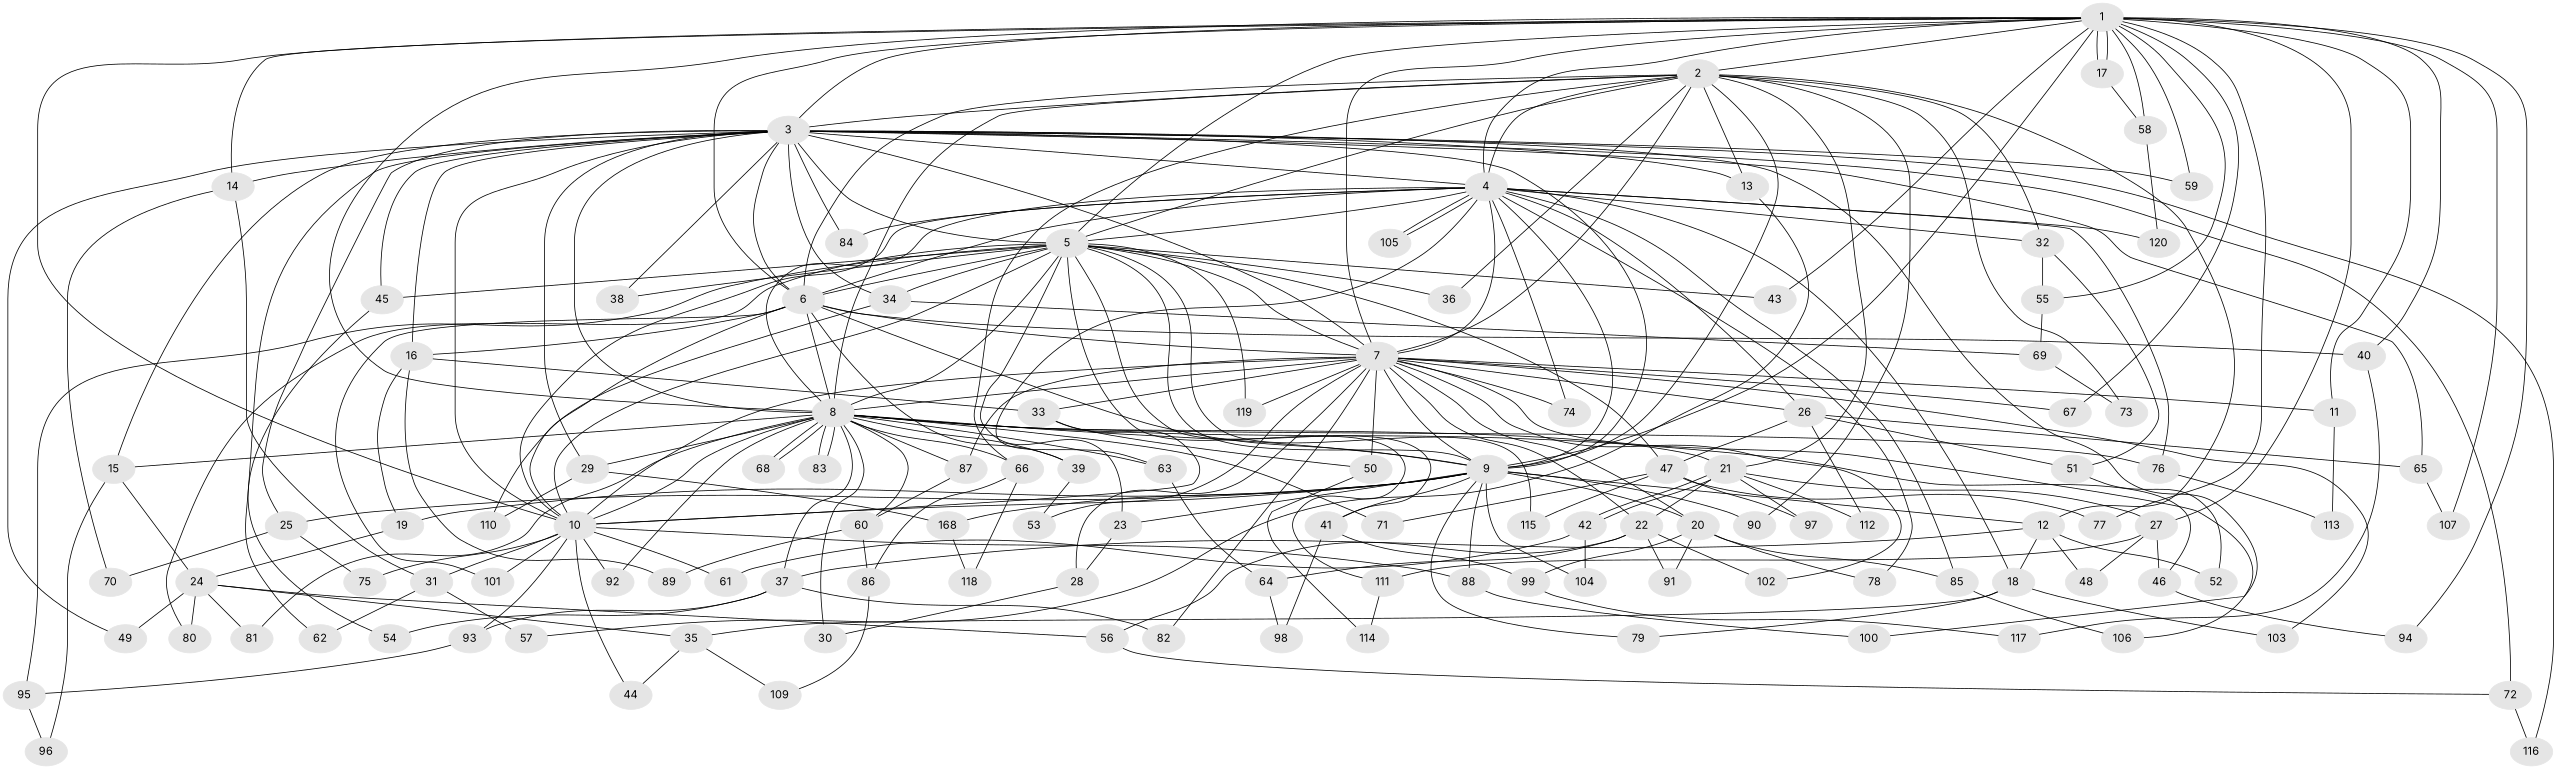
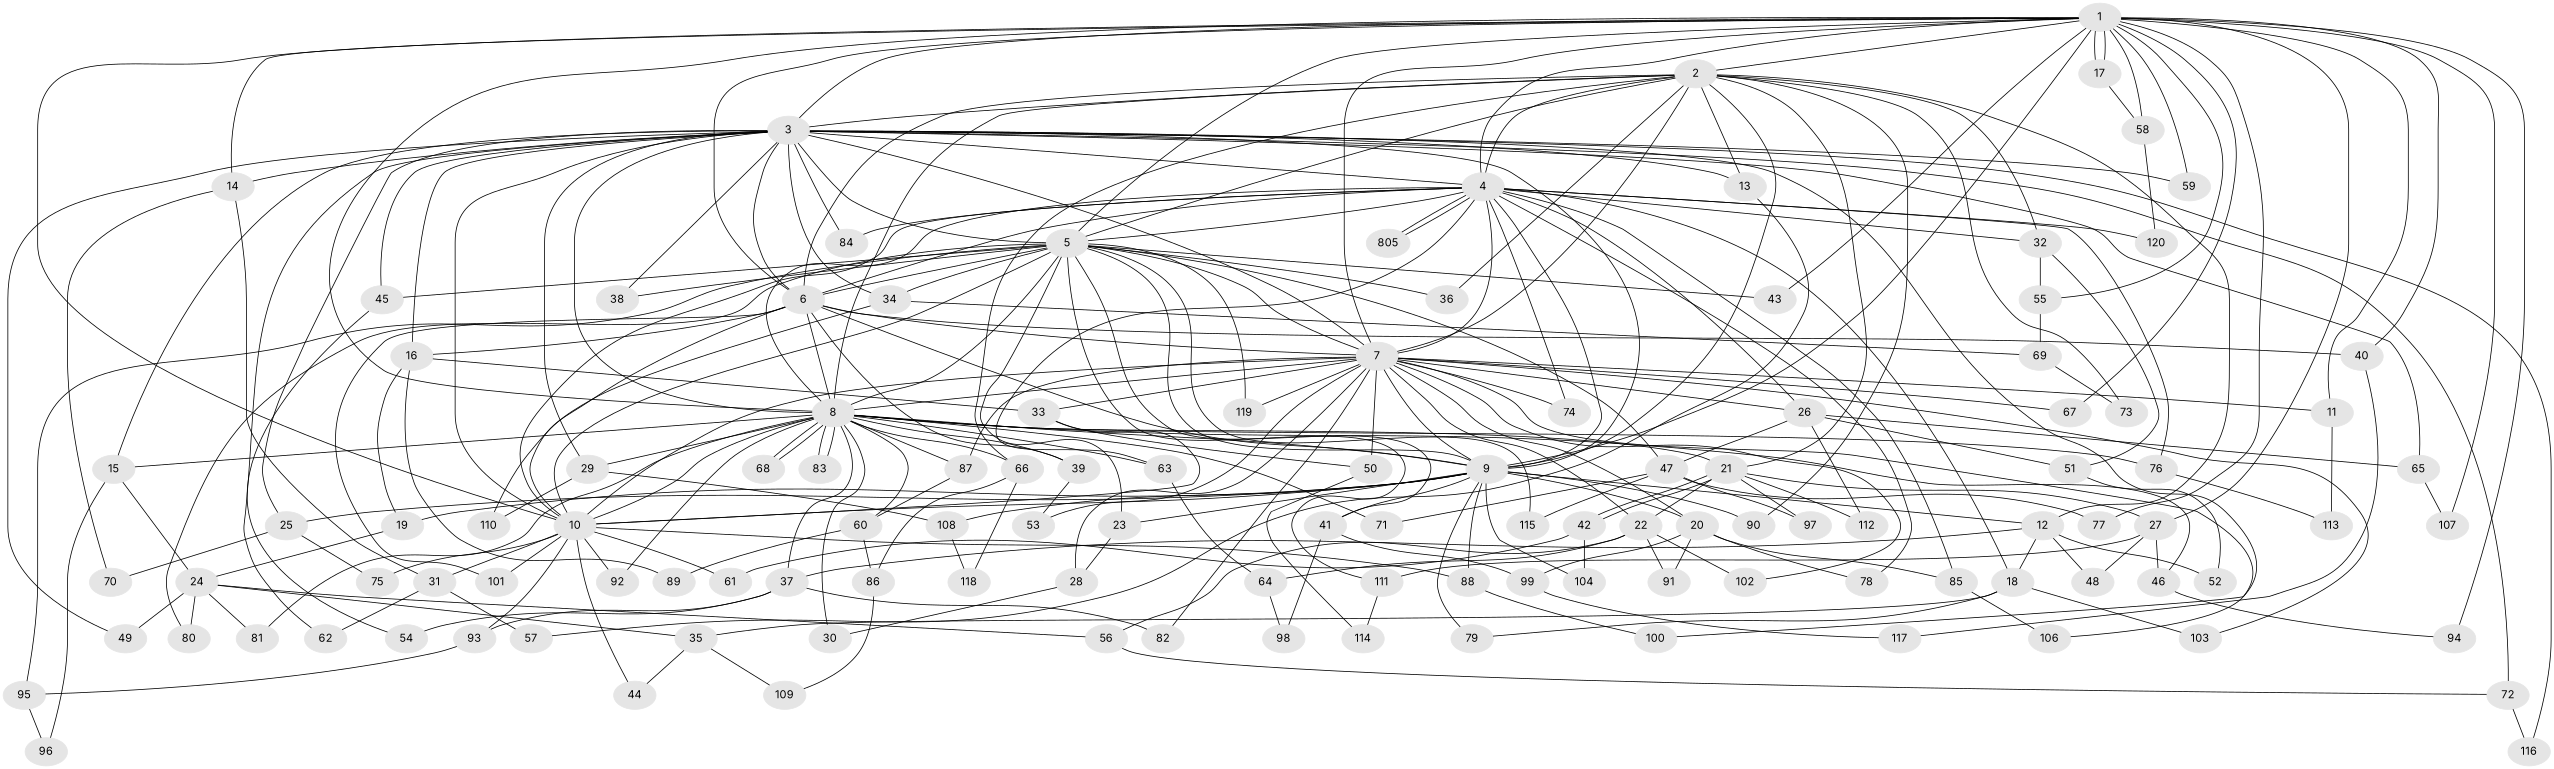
(1390, 243) -> (1388, 243)
(948, 526) -> (947, 526)
